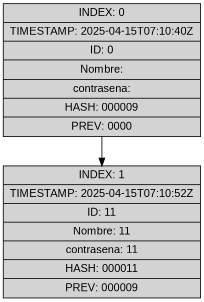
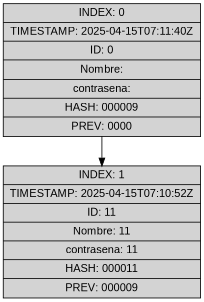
(102, 31) -> (102, 31)
